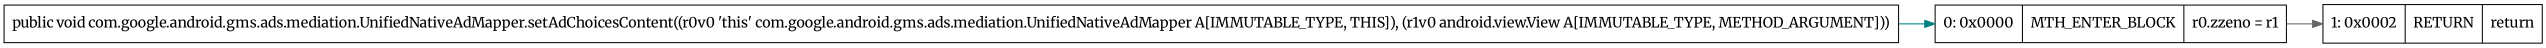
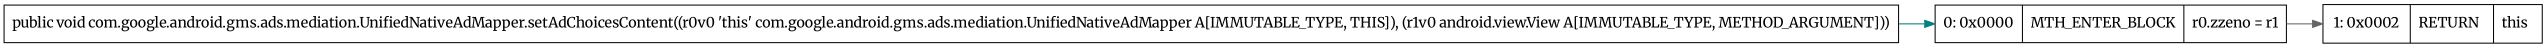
(2512, 23) -> (2515, 23)
